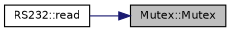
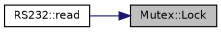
(178, 16) -> (174, 16)
